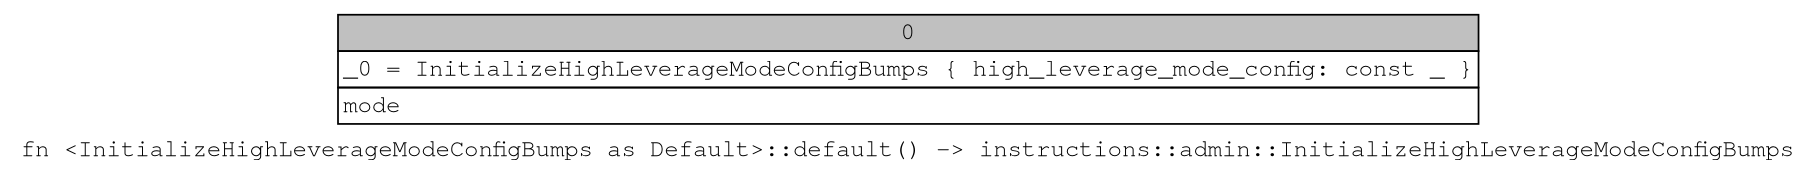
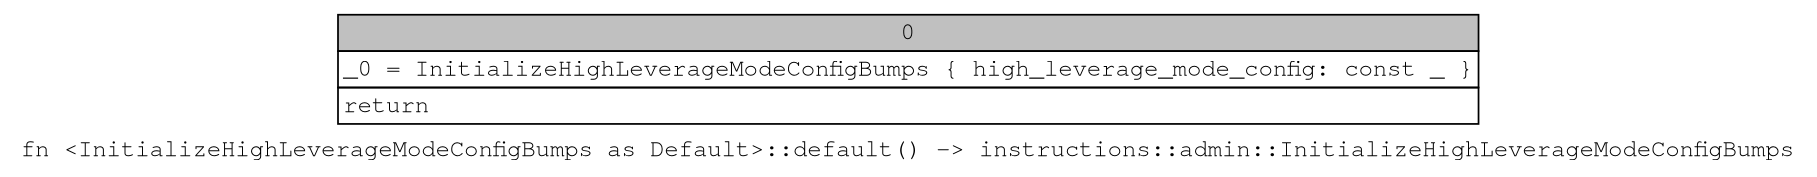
(373, 105) -> (387, 105)
